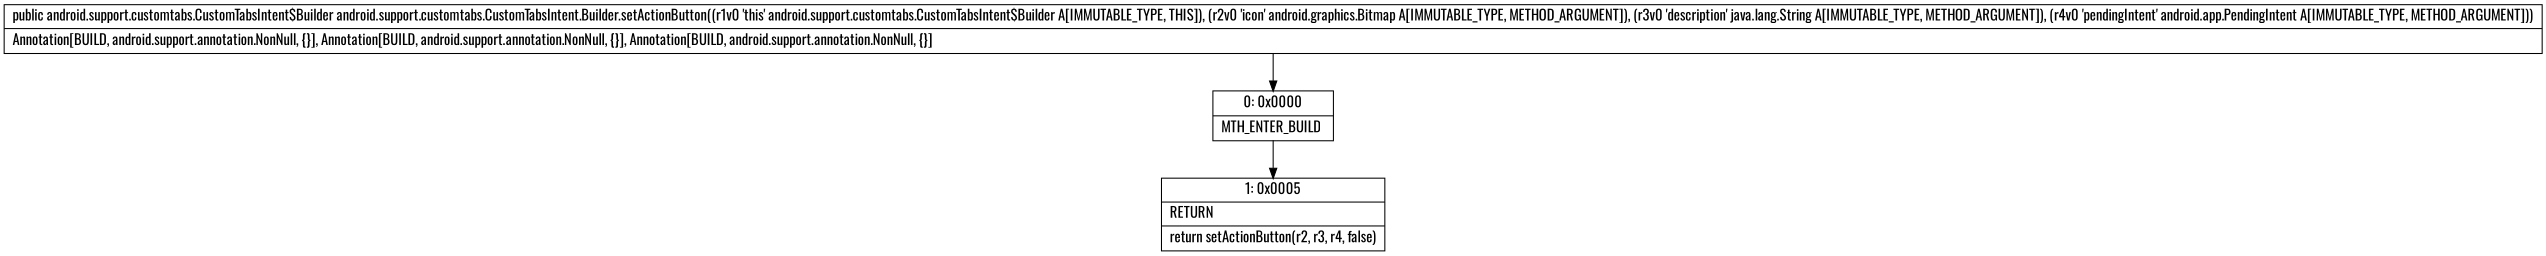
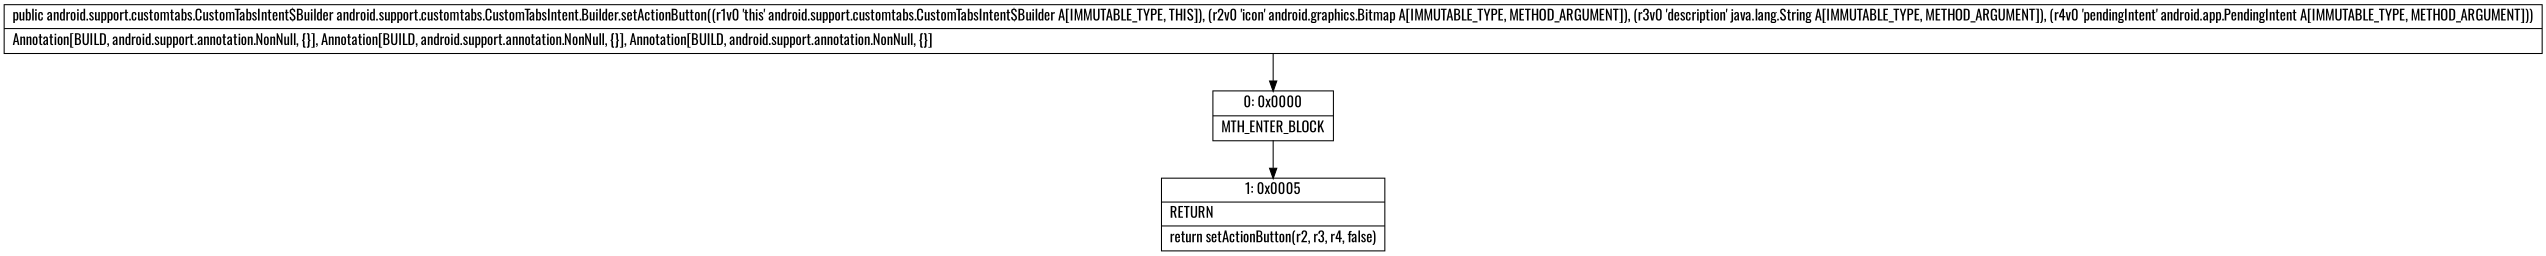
(1272, 128) -> (1273, 128)
